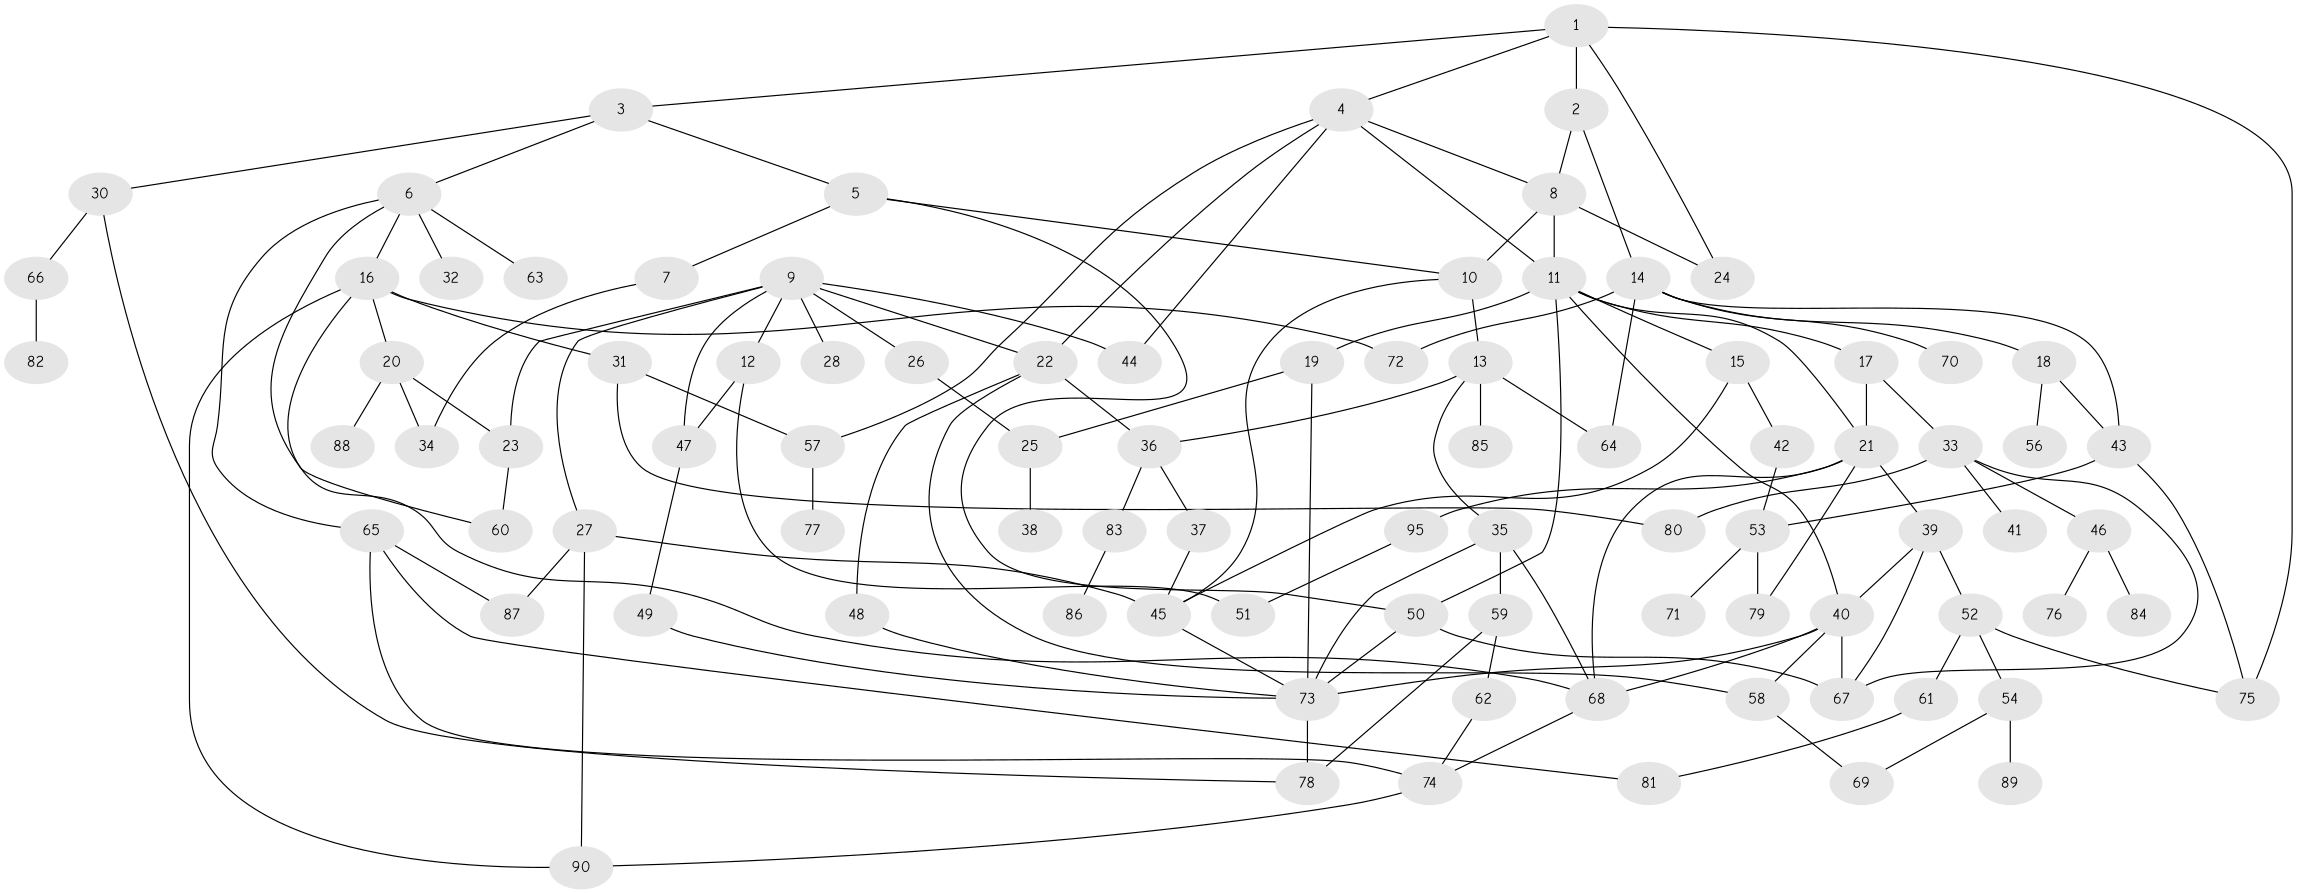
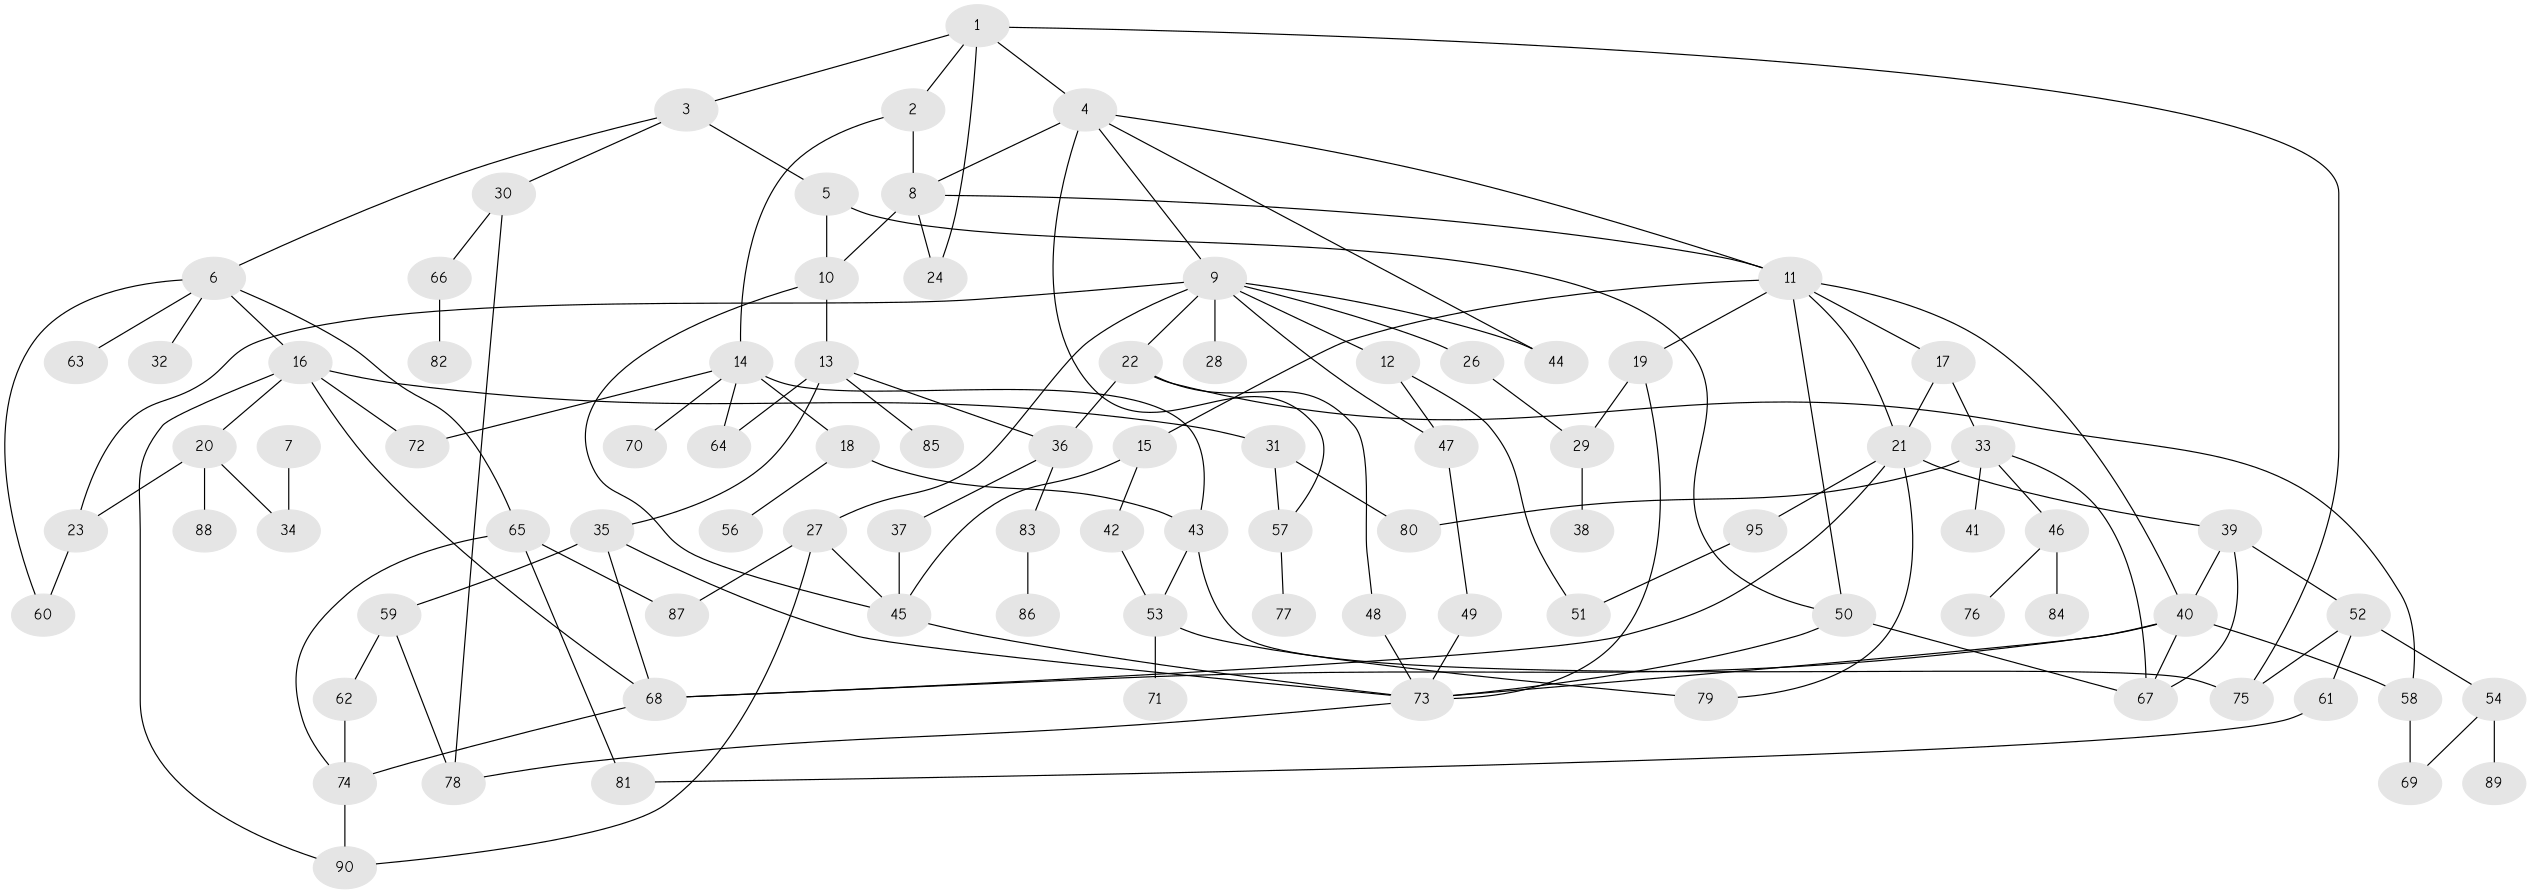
(1184, 227) -> (1147, 191)
(761, 236) -> none
(1030, 447) -> (1582, 447)
